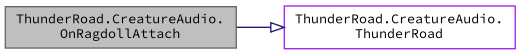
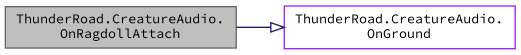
(400, 27) -> (400, 27)
